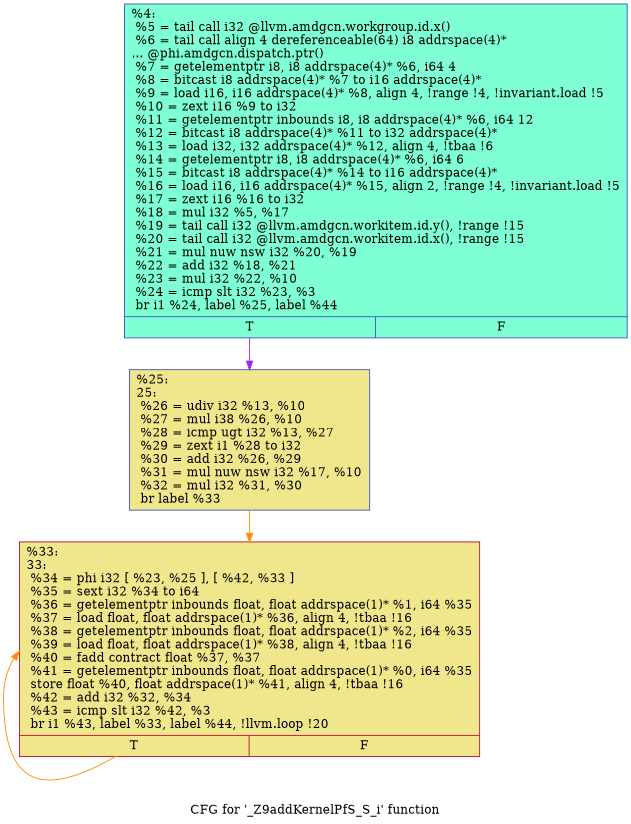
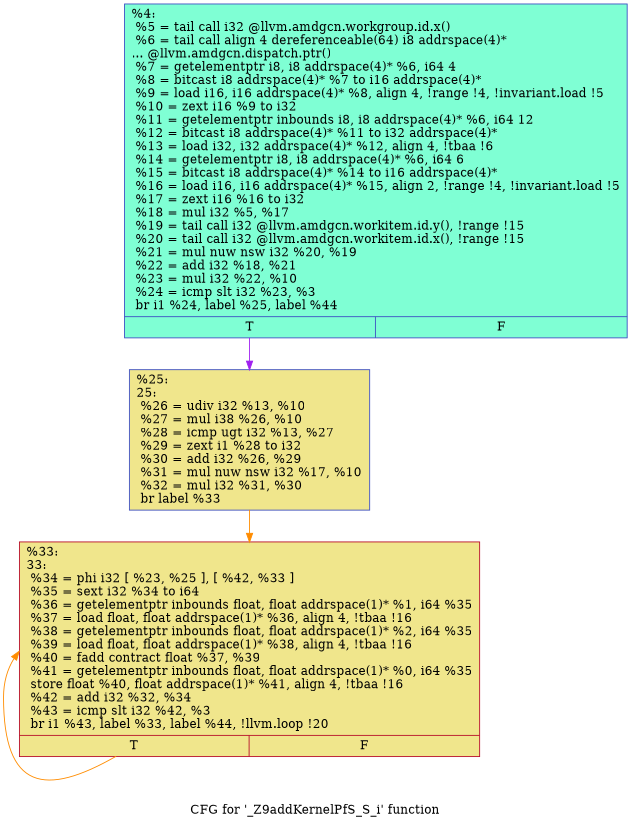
(228, 54) -> (231, 54)
(144, 658) -> (144, 658)
